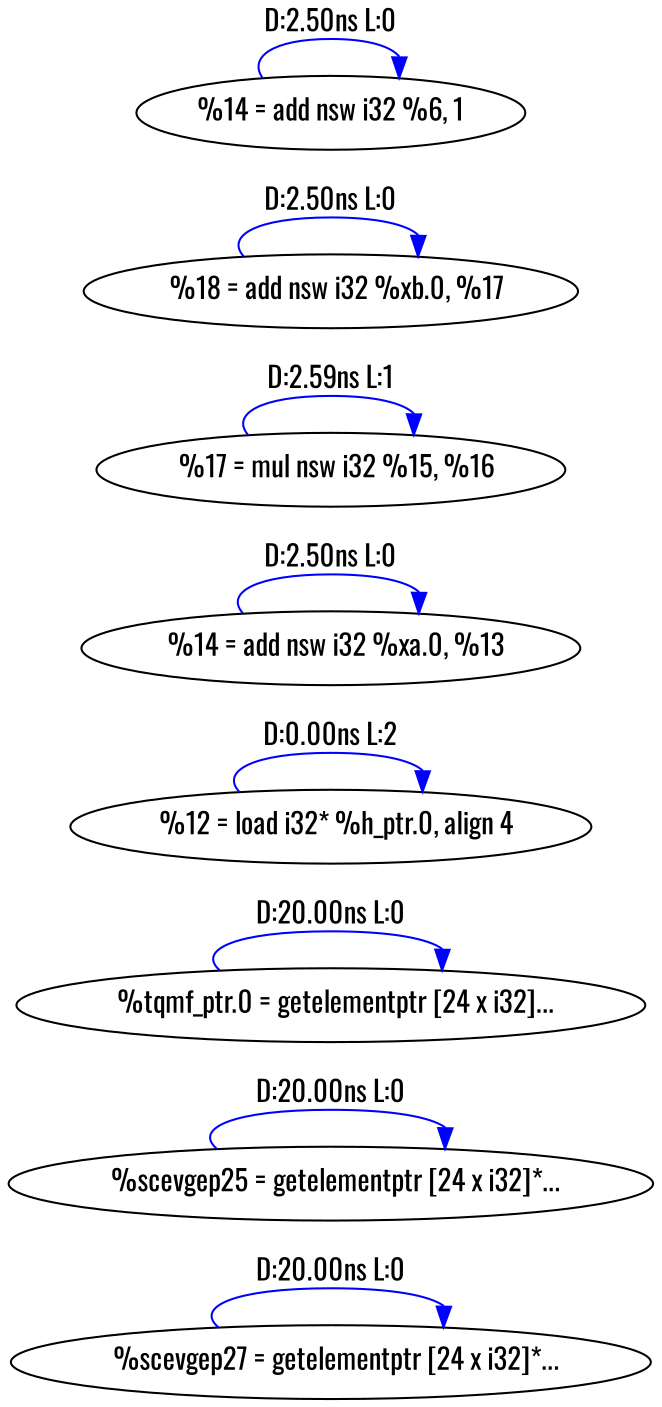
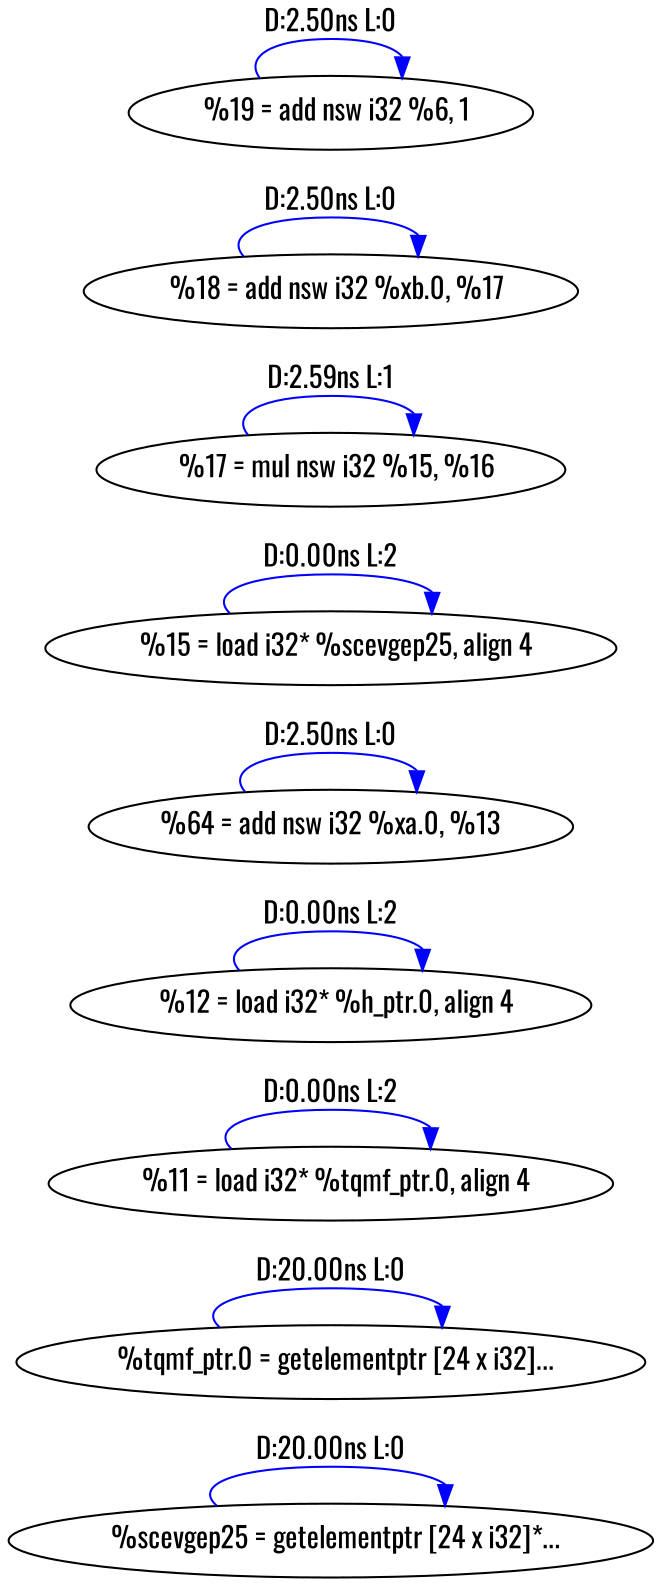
(331, 113) -> (331, 113)
(331, 648) -> (331, 827)
none -> (331, 648)
none -> (331, 1184)
(331, 1362) -> none
